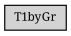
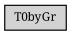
(36, 18) -> (36, 18)
